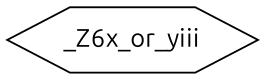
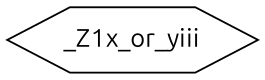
(133, 40) -> (133, 40)
